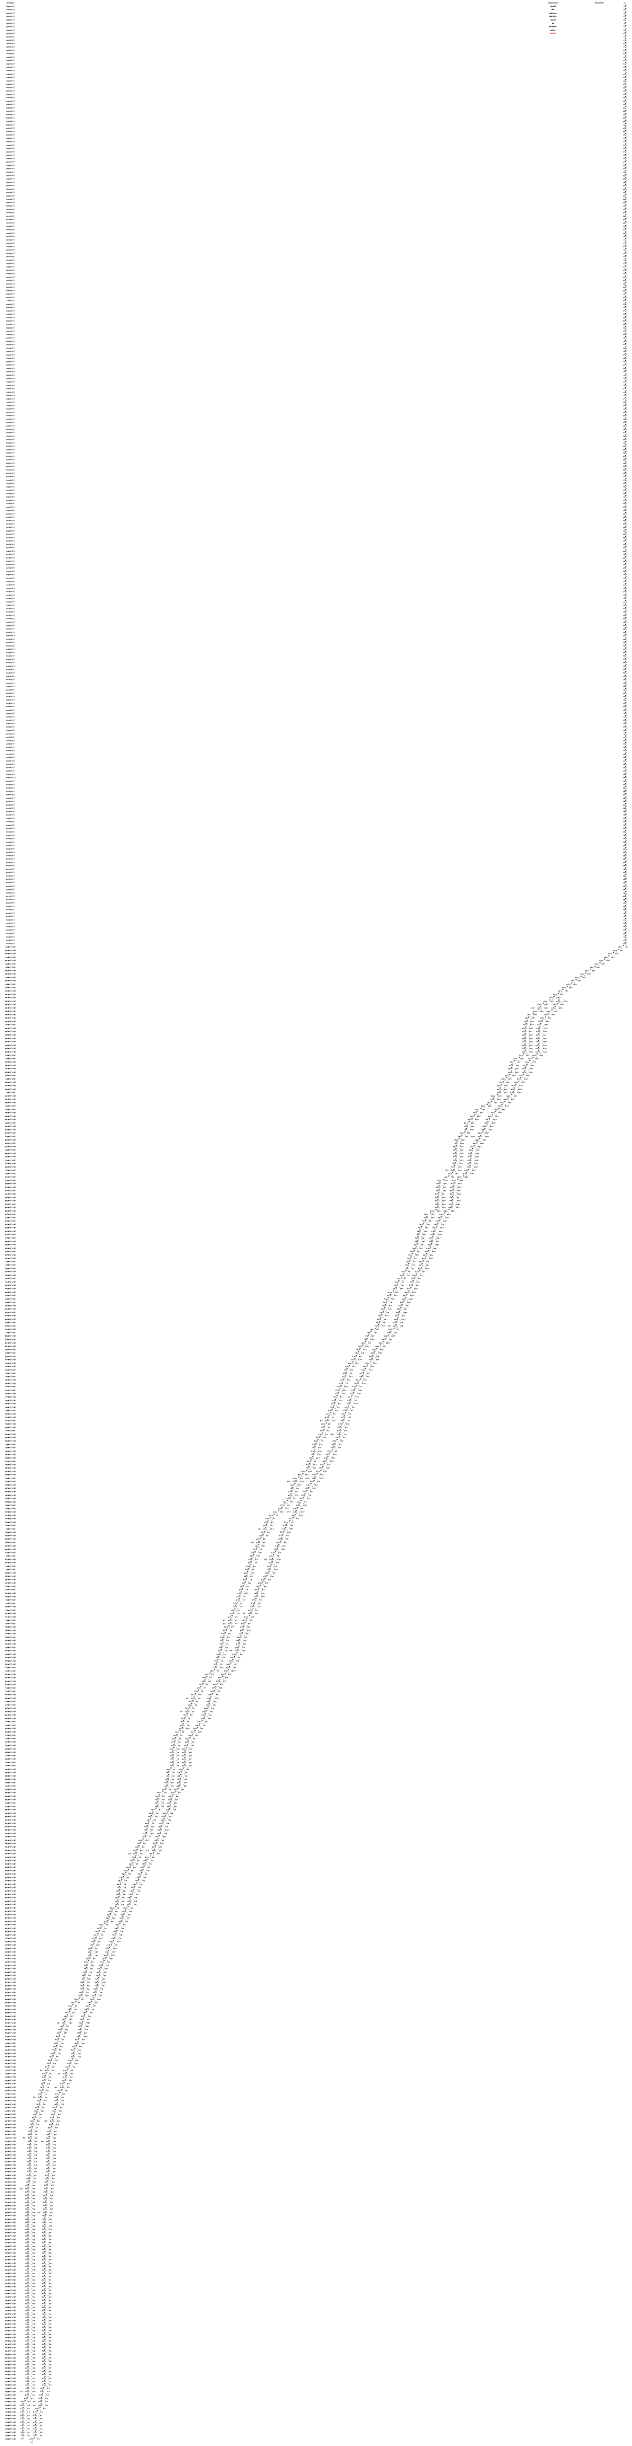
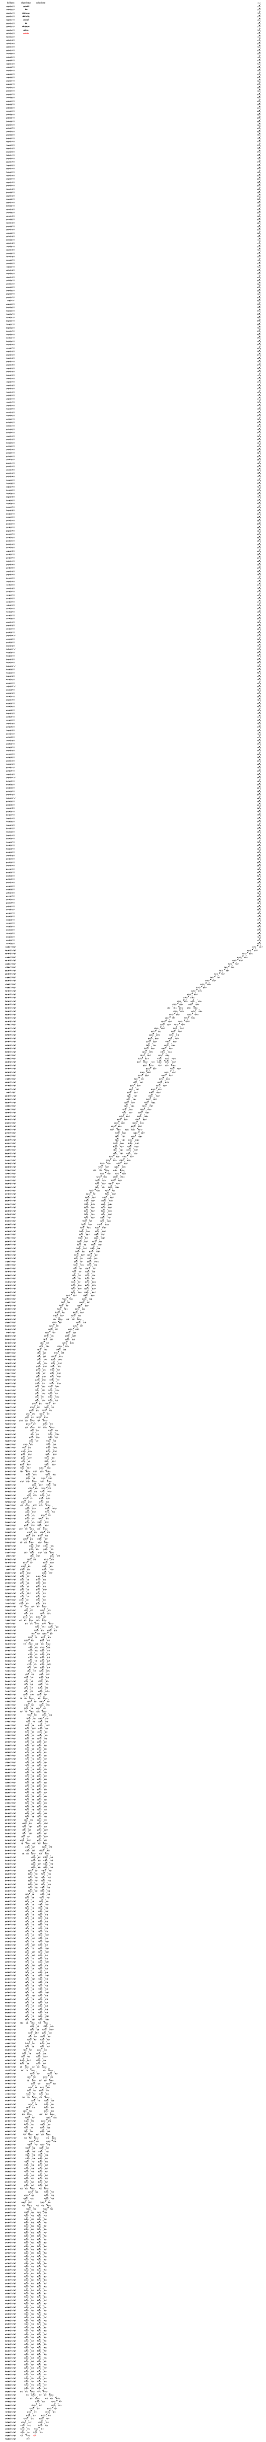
(526, 1064) -> (163, 1060)
